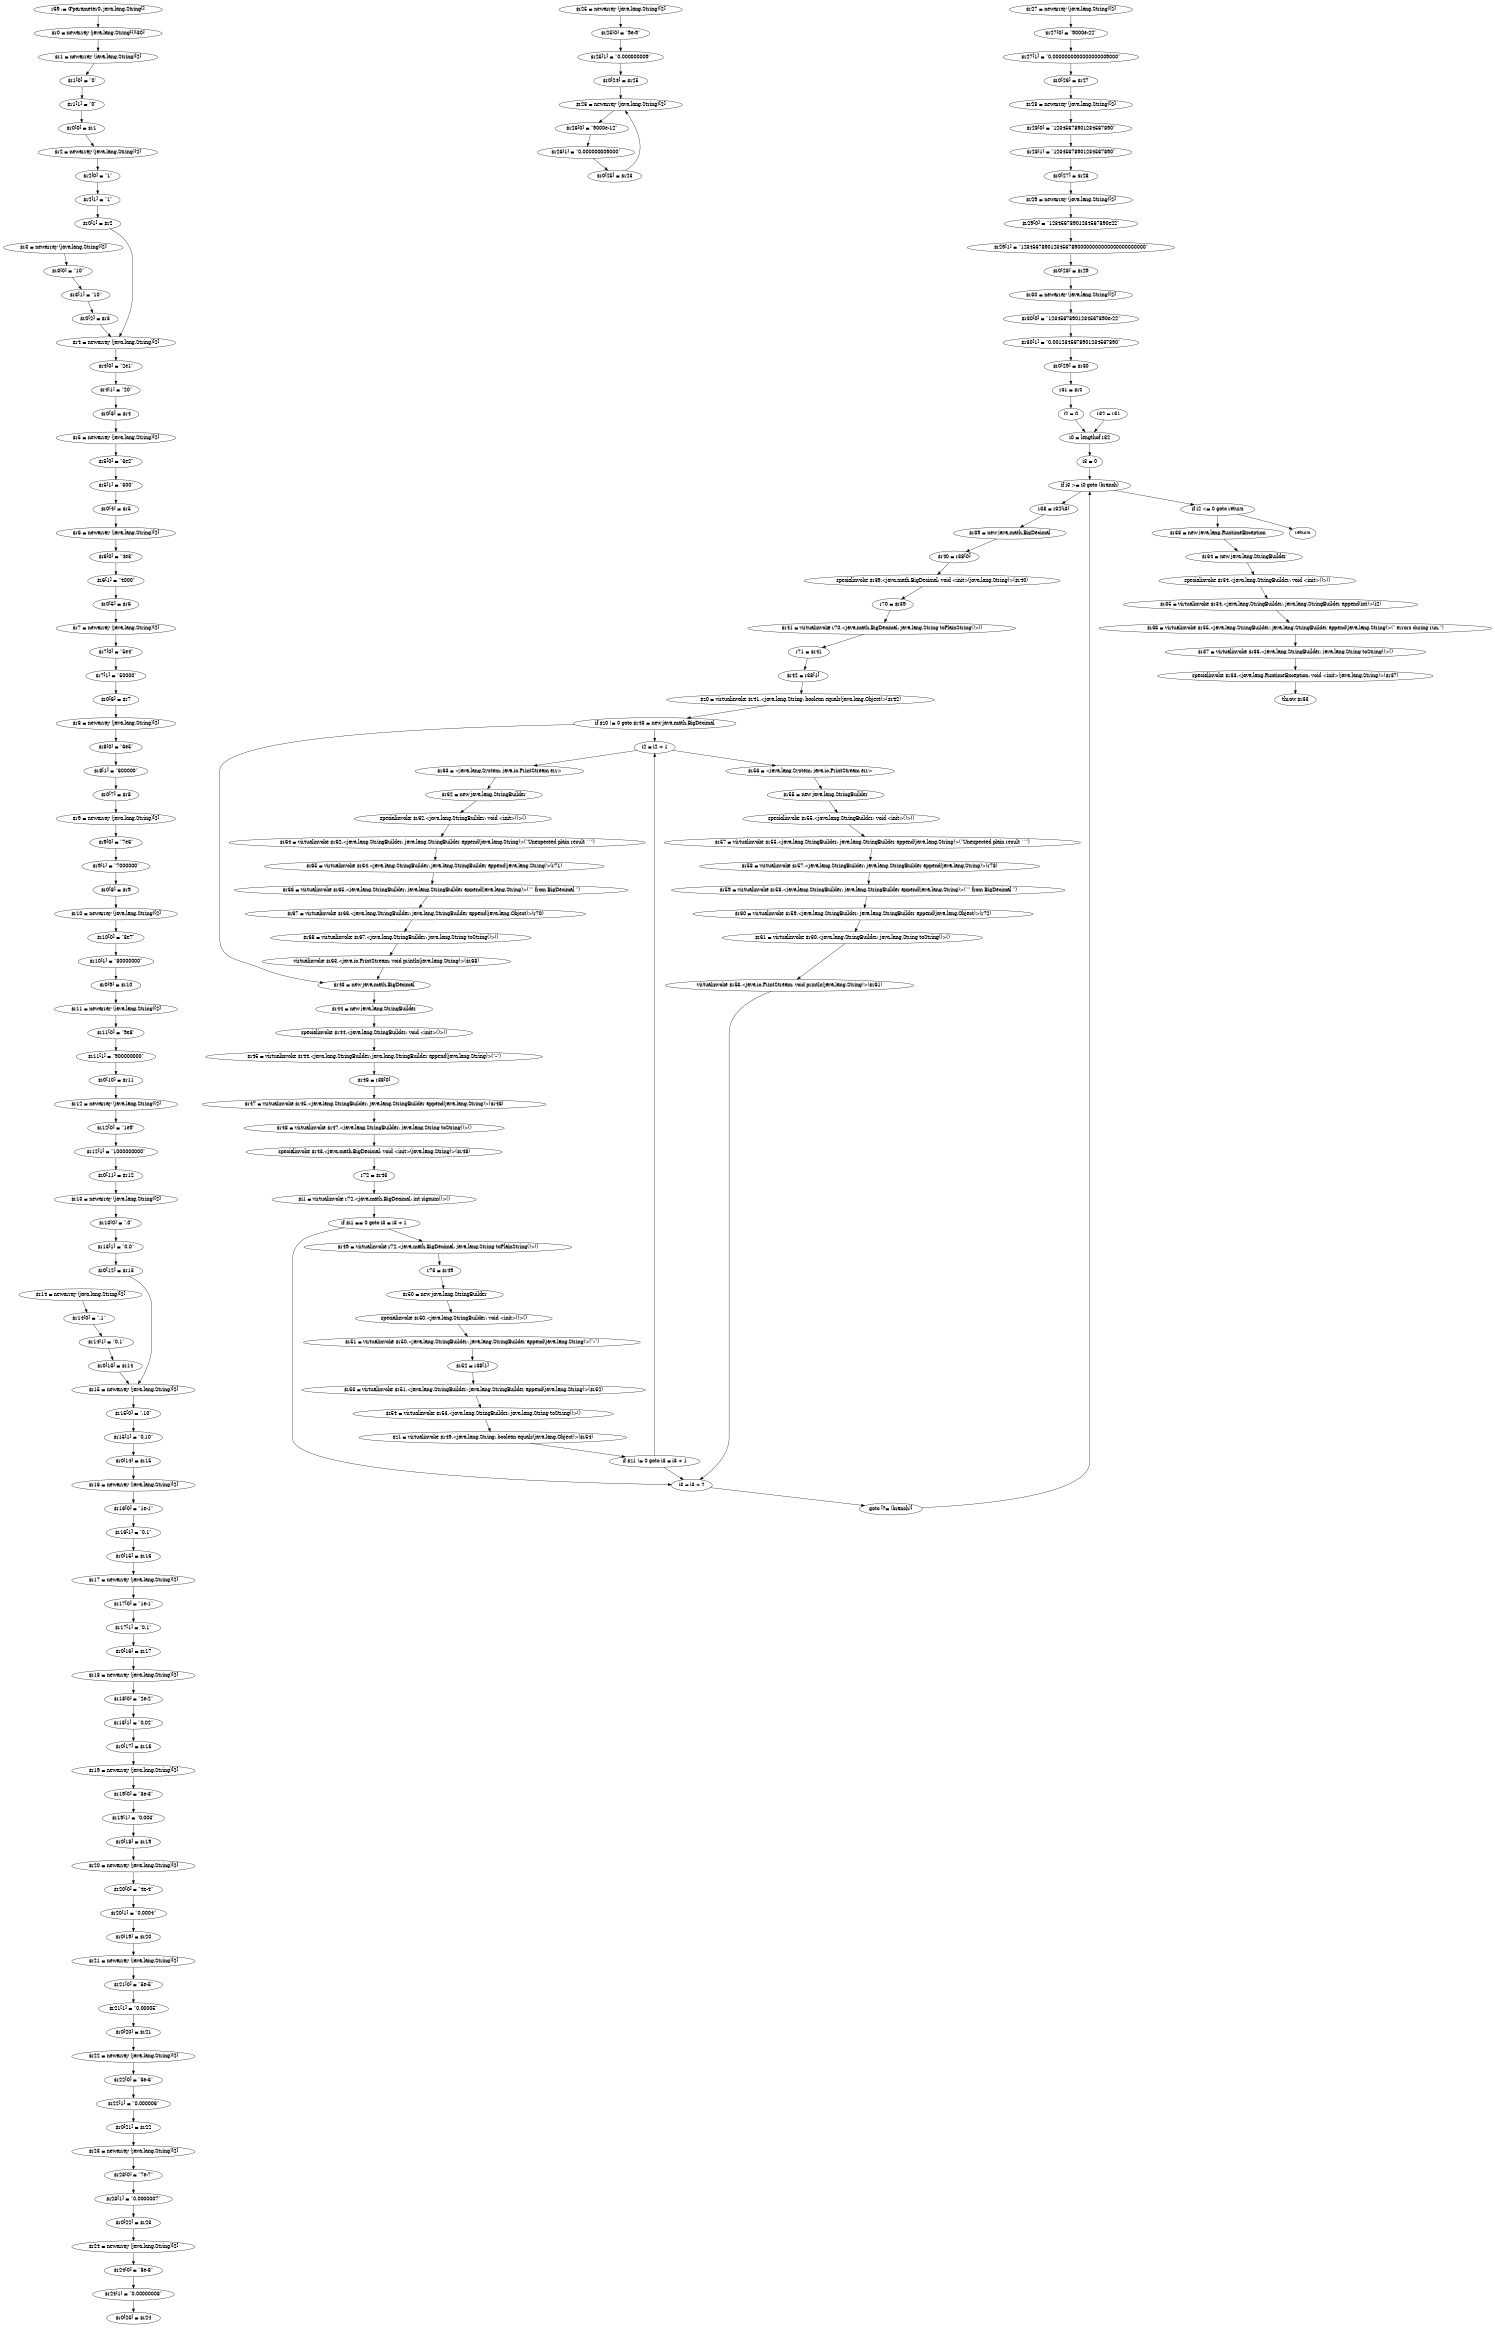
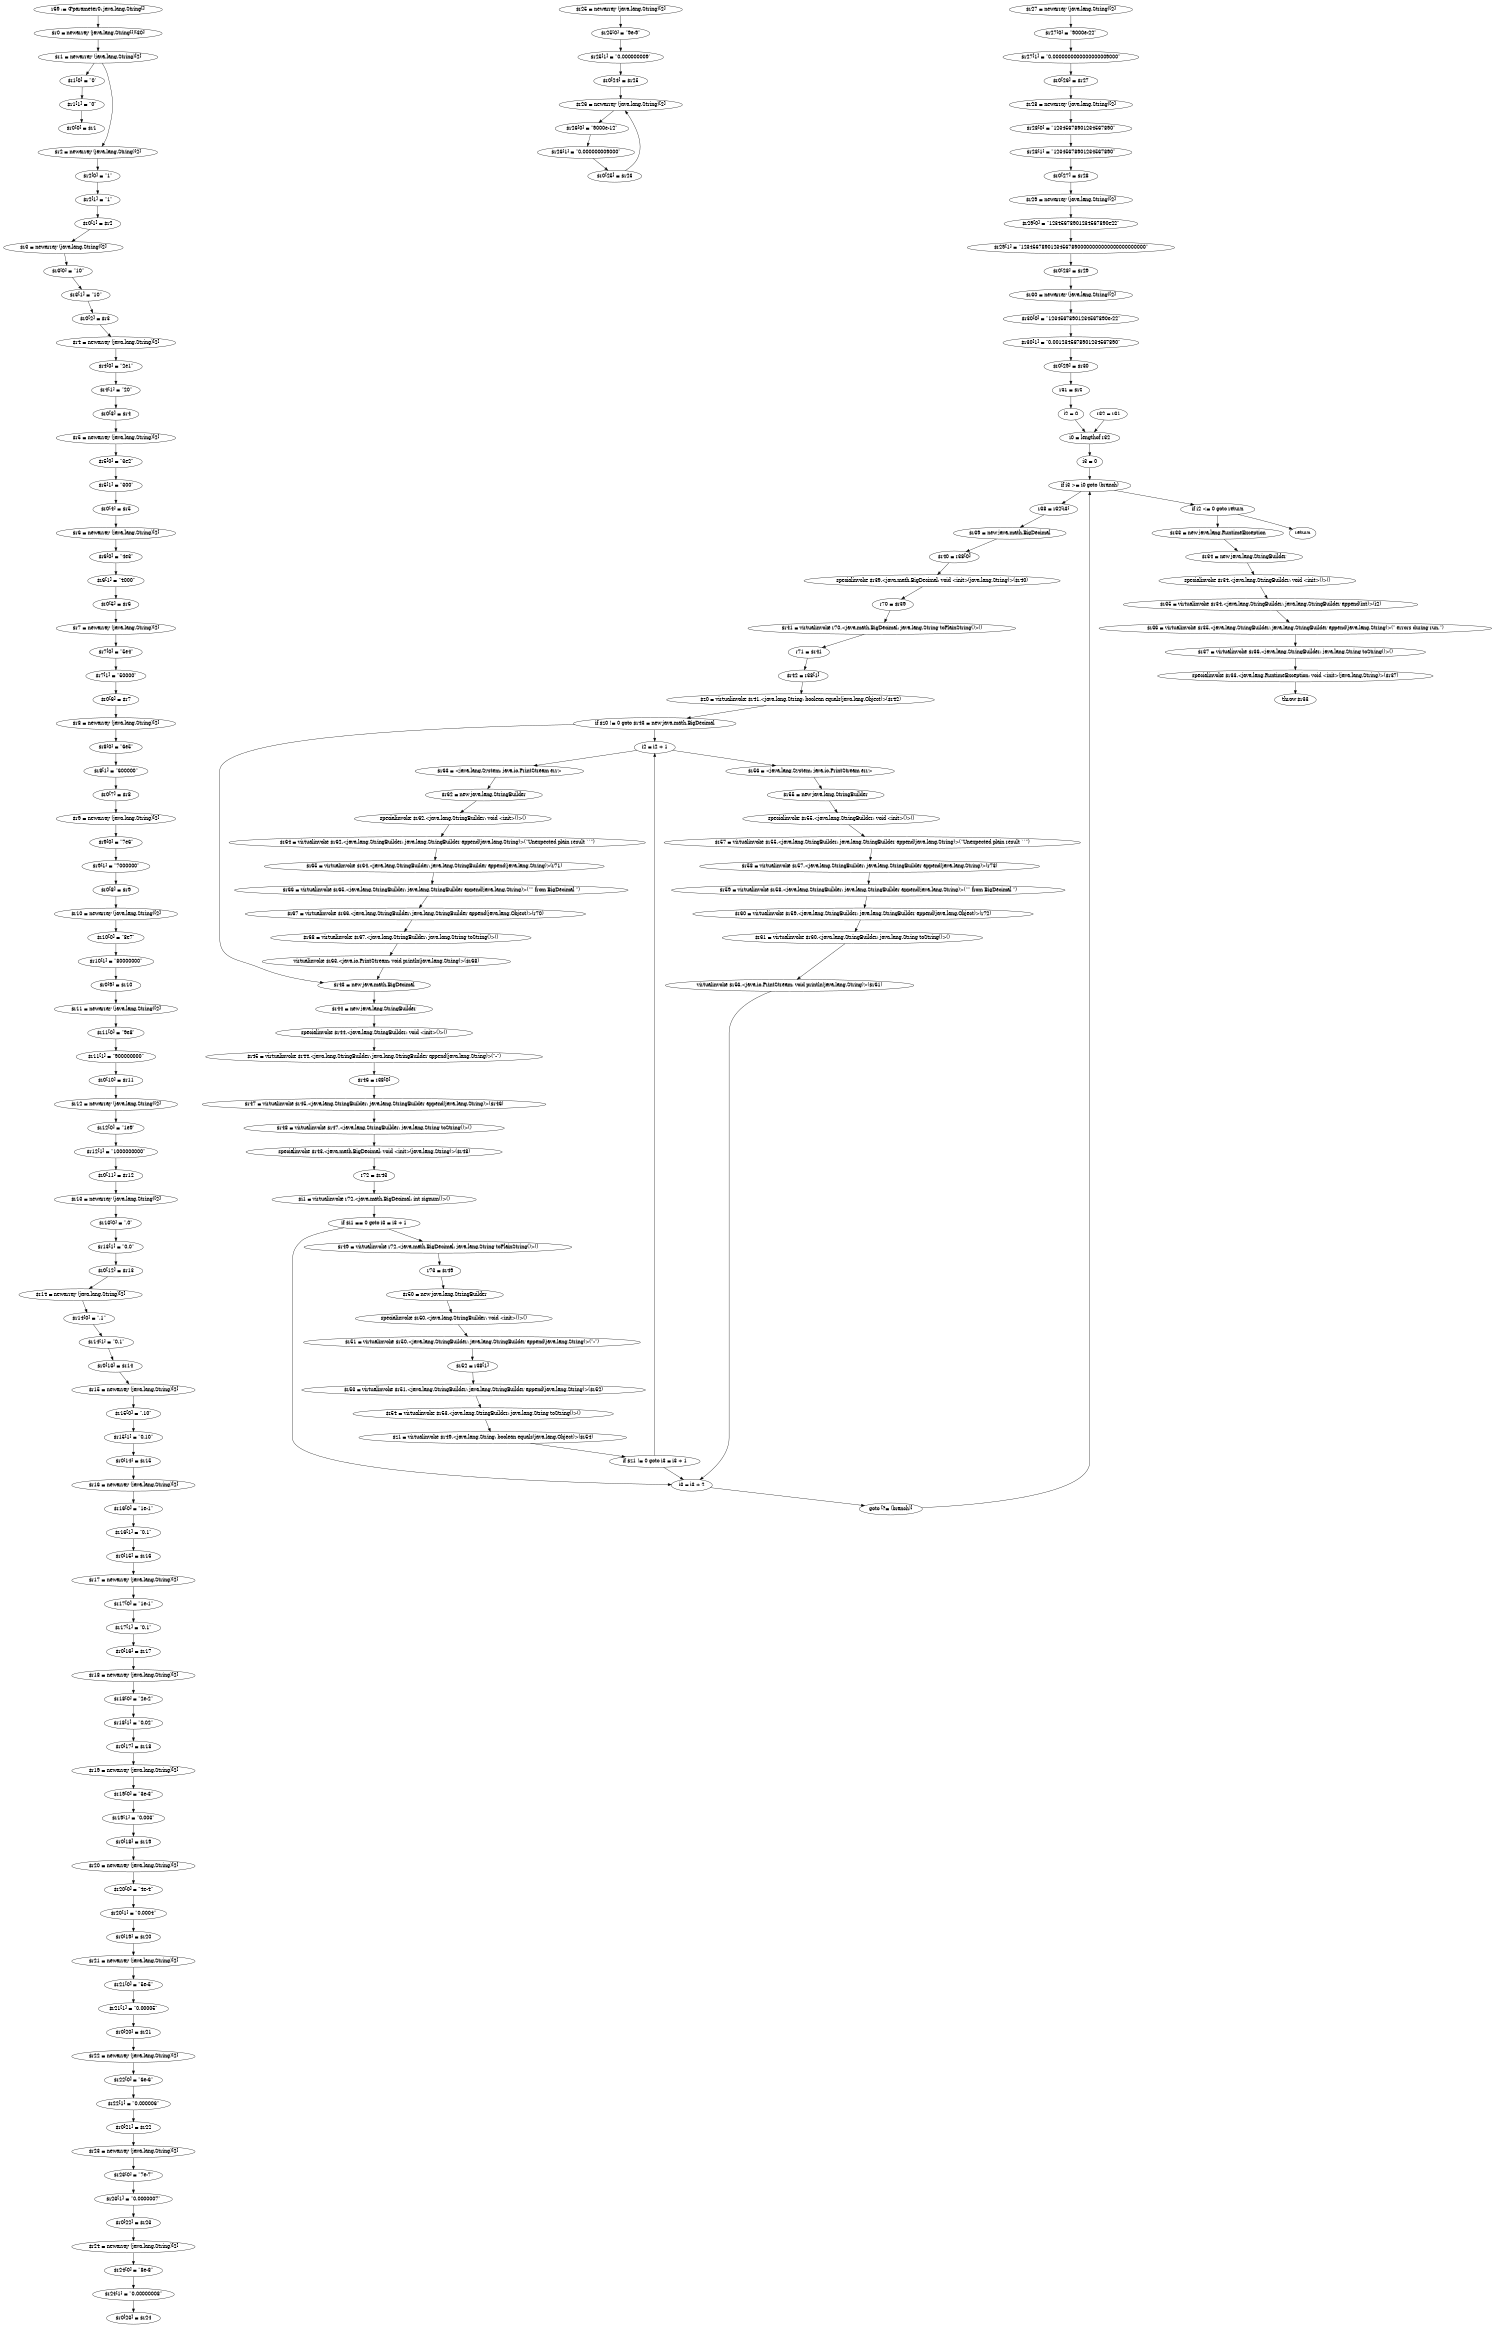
(89, 139) -> (113, 103)
(132, 278) -> (82, 235)
(152, 1325) -> (100, 1282)
